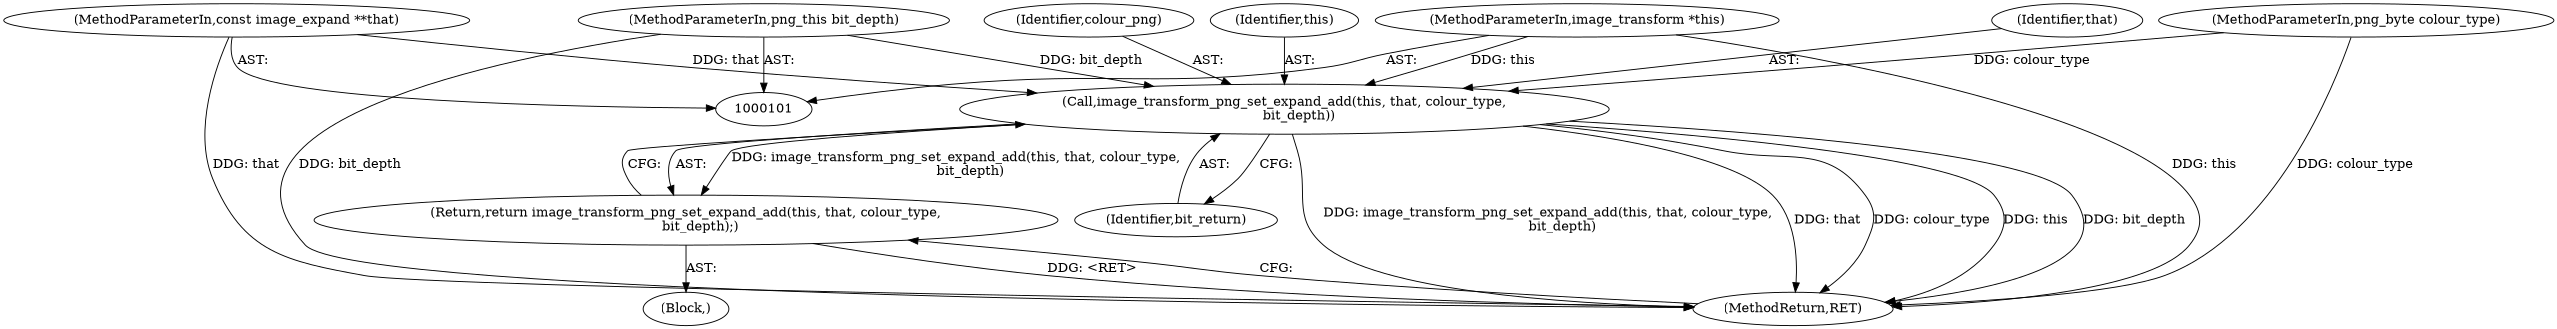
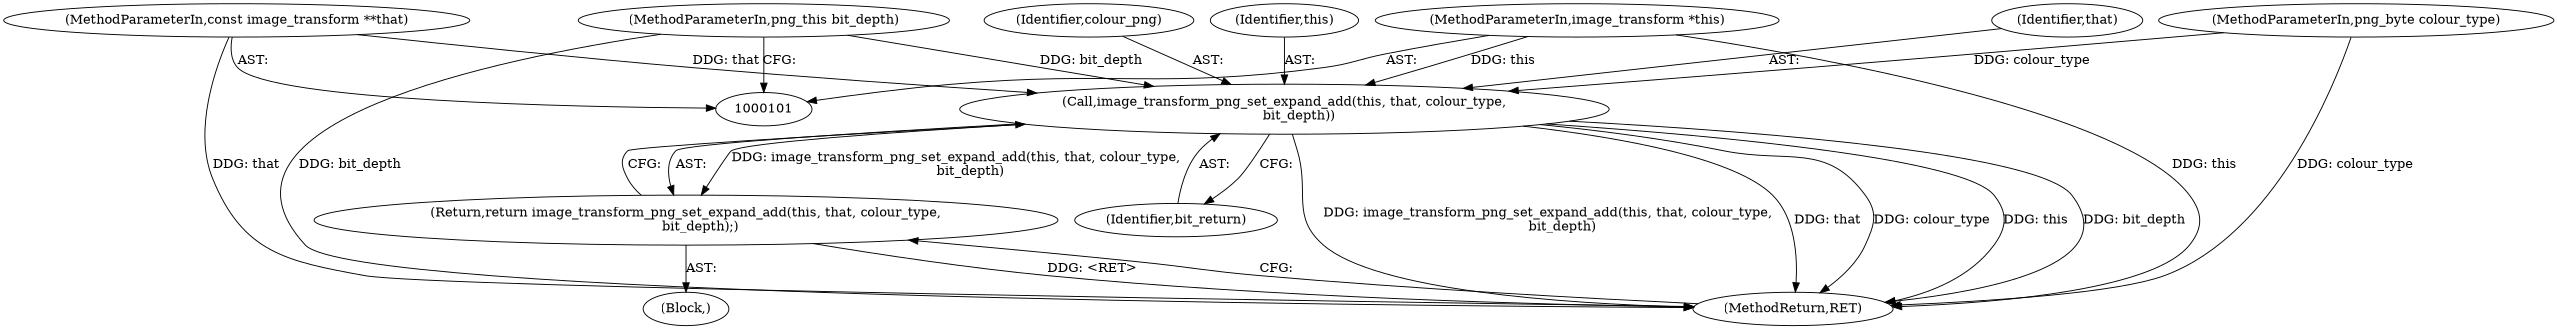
(237, 20) -> (237, 20)
(781, 61) -> (781, 61)
